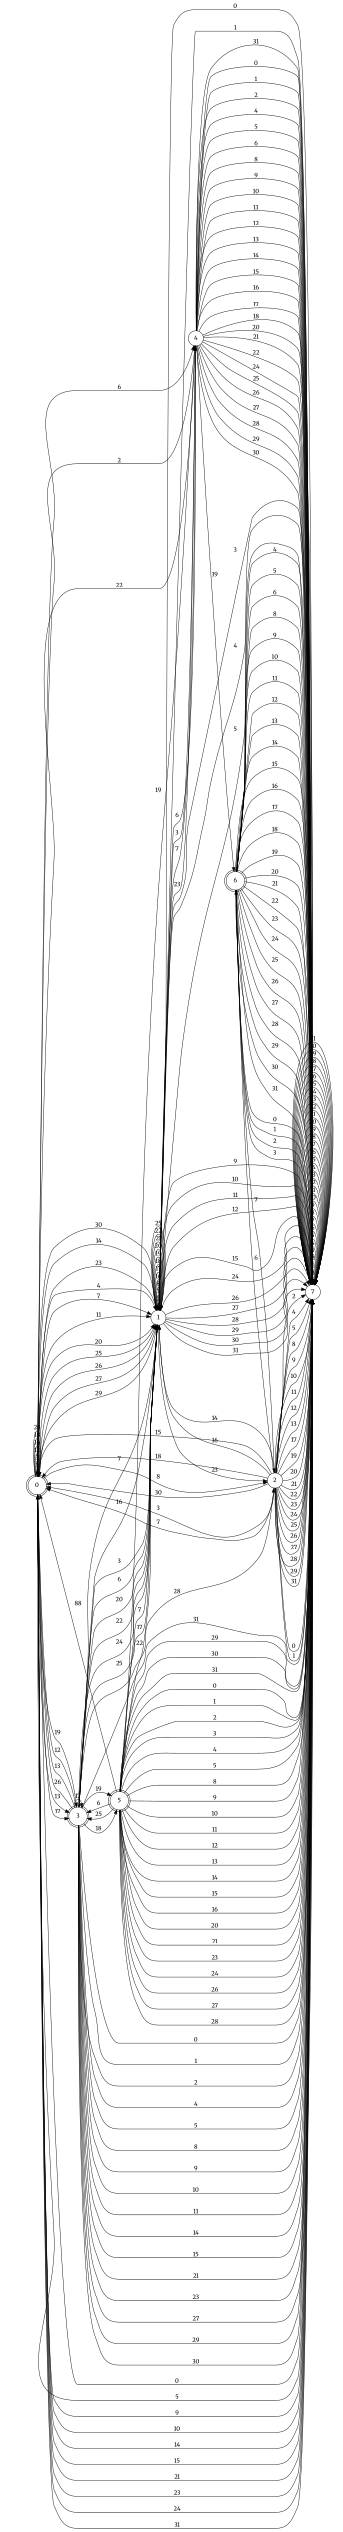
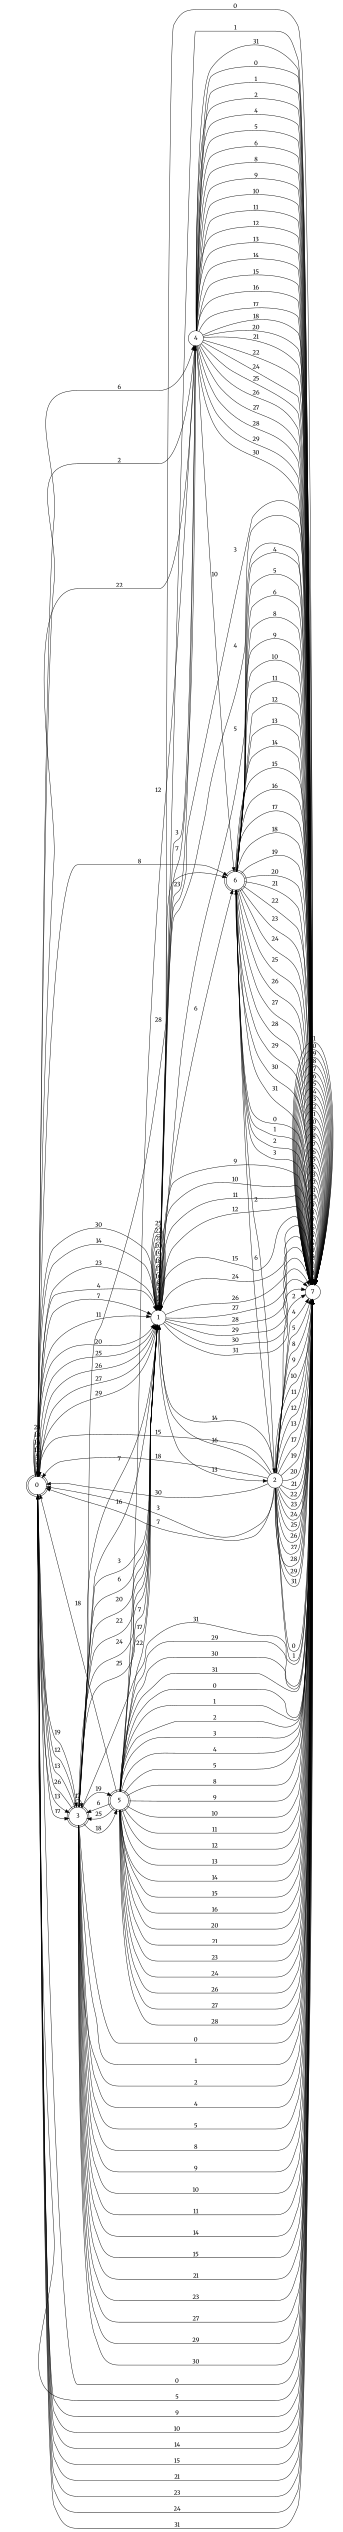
(215, 575) -> (215, 575)
(158, 791) -> (158, 791)
(174, 829) -> (184, 1100)
(256, 1200) -> (256, 1200)
(215, 1470) -> (215, 1470)
(157, 1483) -> (48, 1095)
(78, 1604) -> (78, 1604)
(152, 1618) -> (95, 1339)
